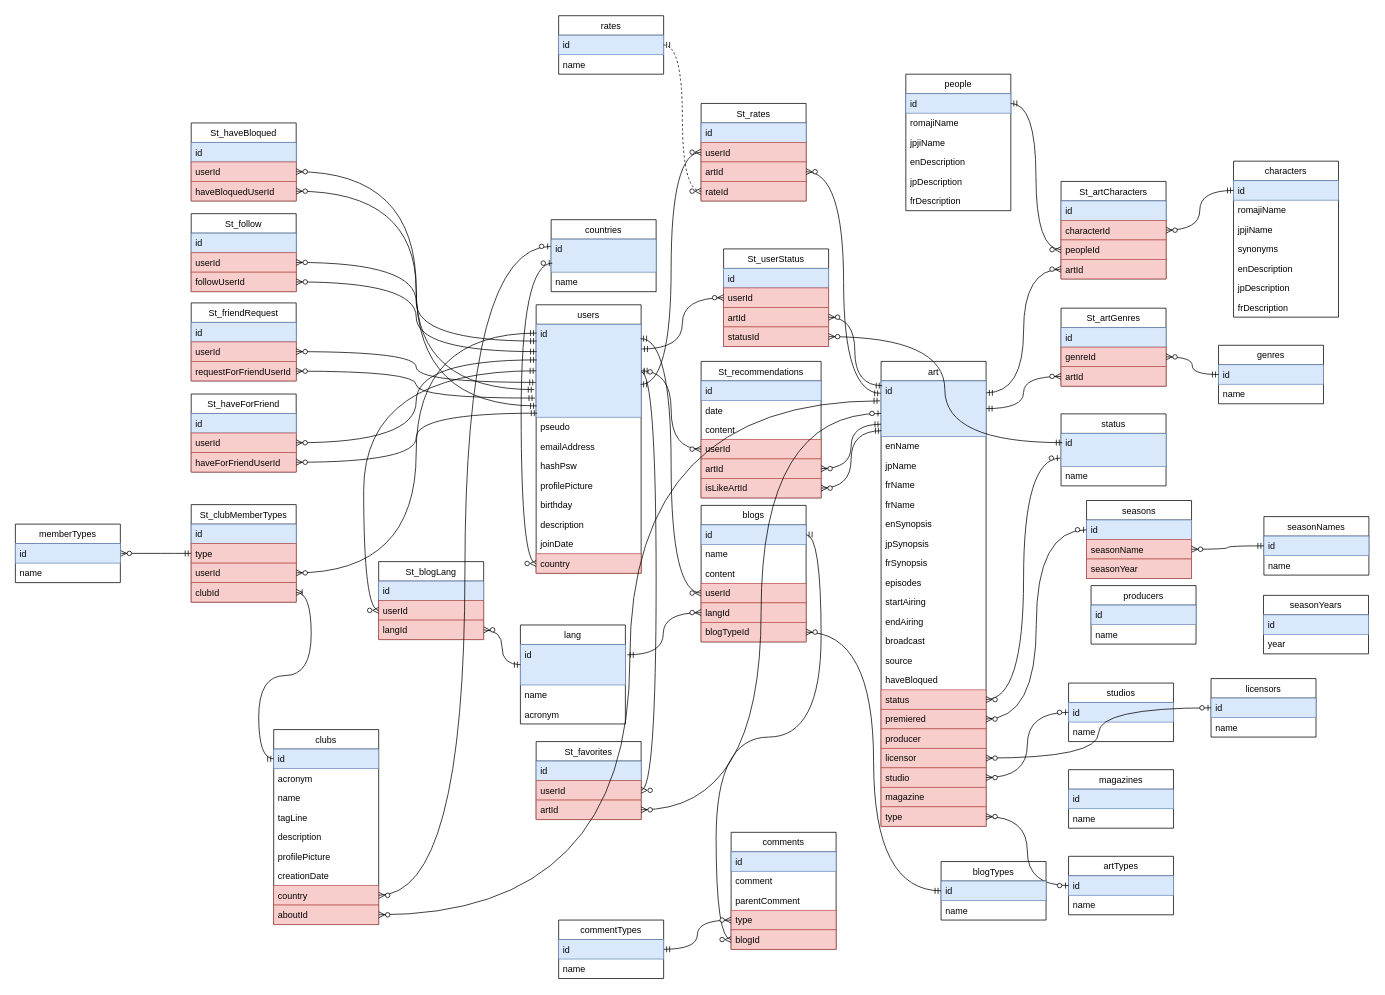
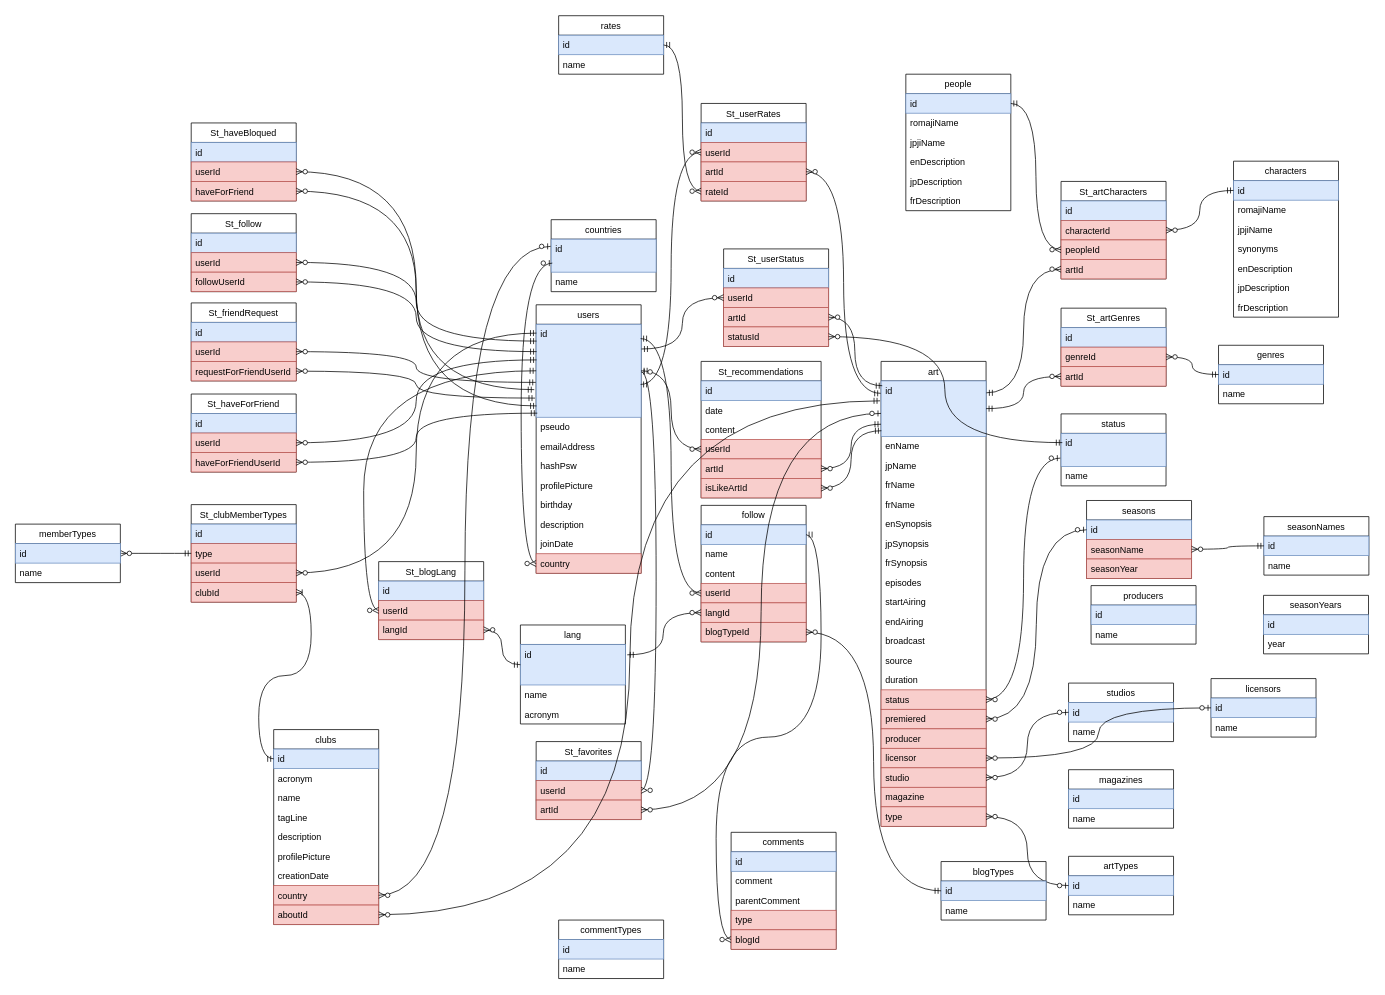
(753, 113) -> (753, 113)
(683, 120) -> (683, 120)
(237, 191) -> (227, 191)
(753, 515) -> (753, 515)
(912, 680) -> (904, 680)
(698, 935) -> none
